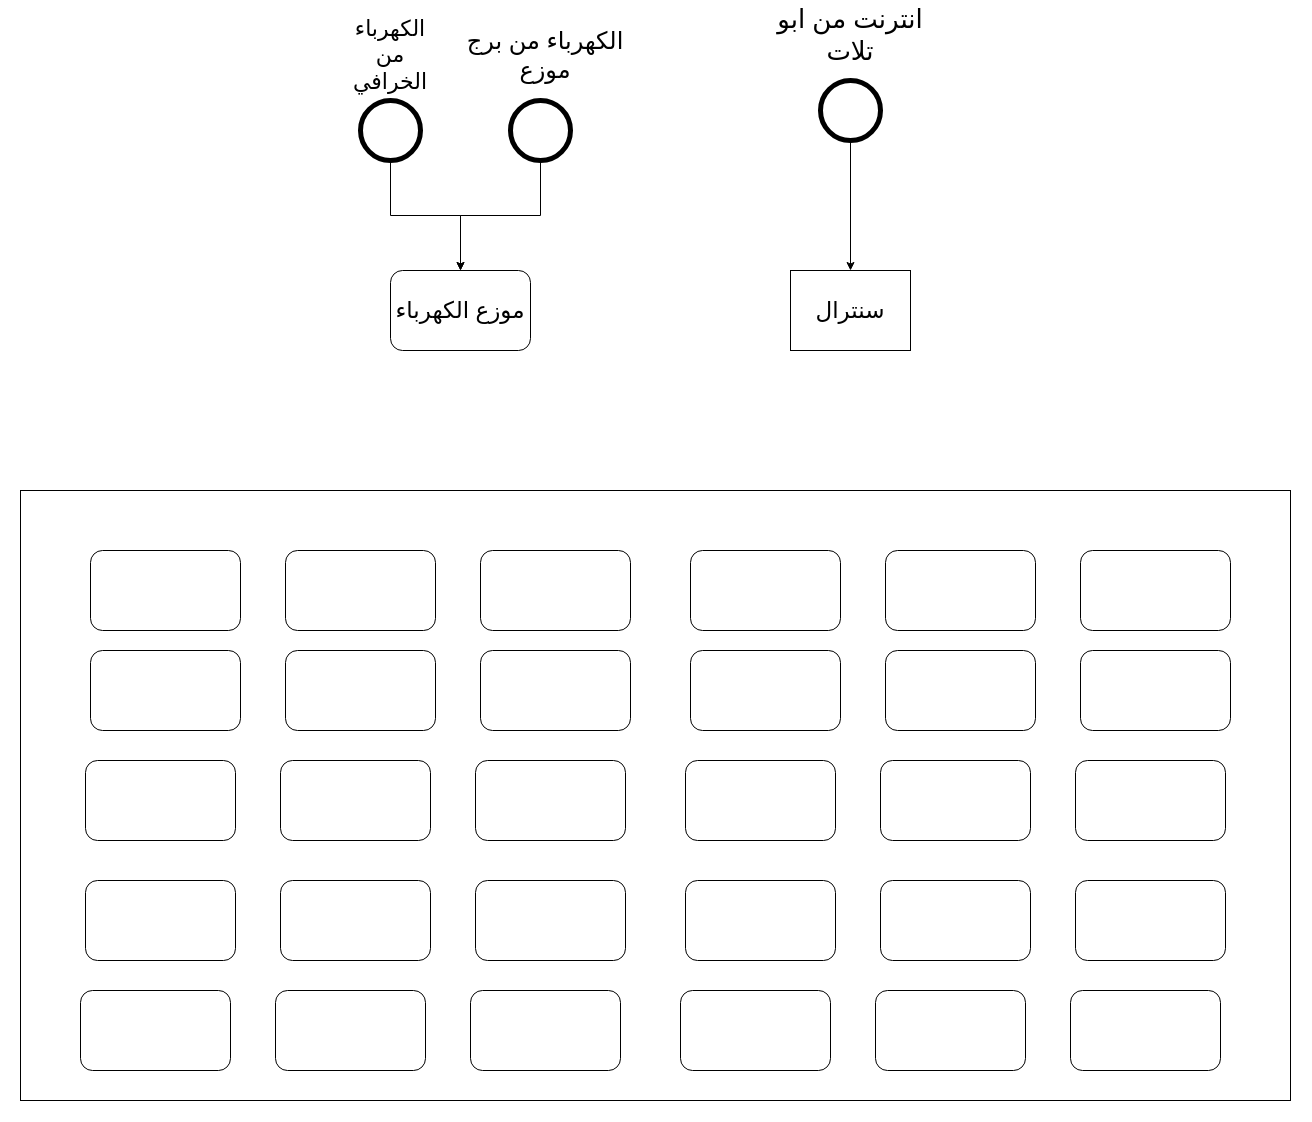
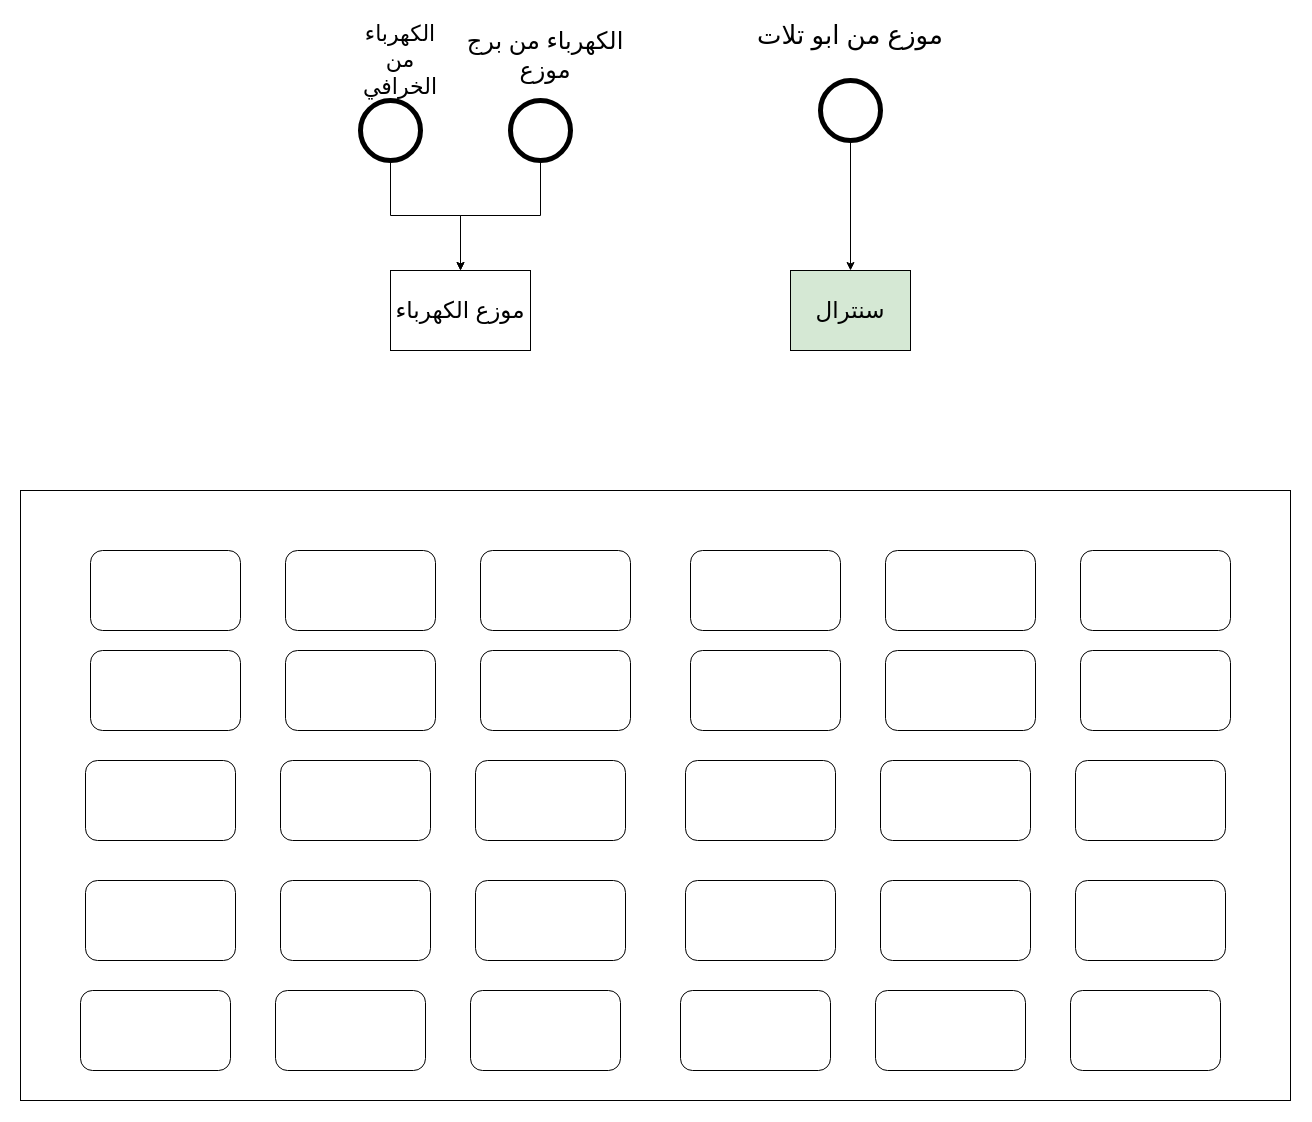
(851, 36) -> (851, 36)
(391, 56) -> (401, 61)
(461, 311) -> (461, 311)
(851, 311) -> (851, 311)
